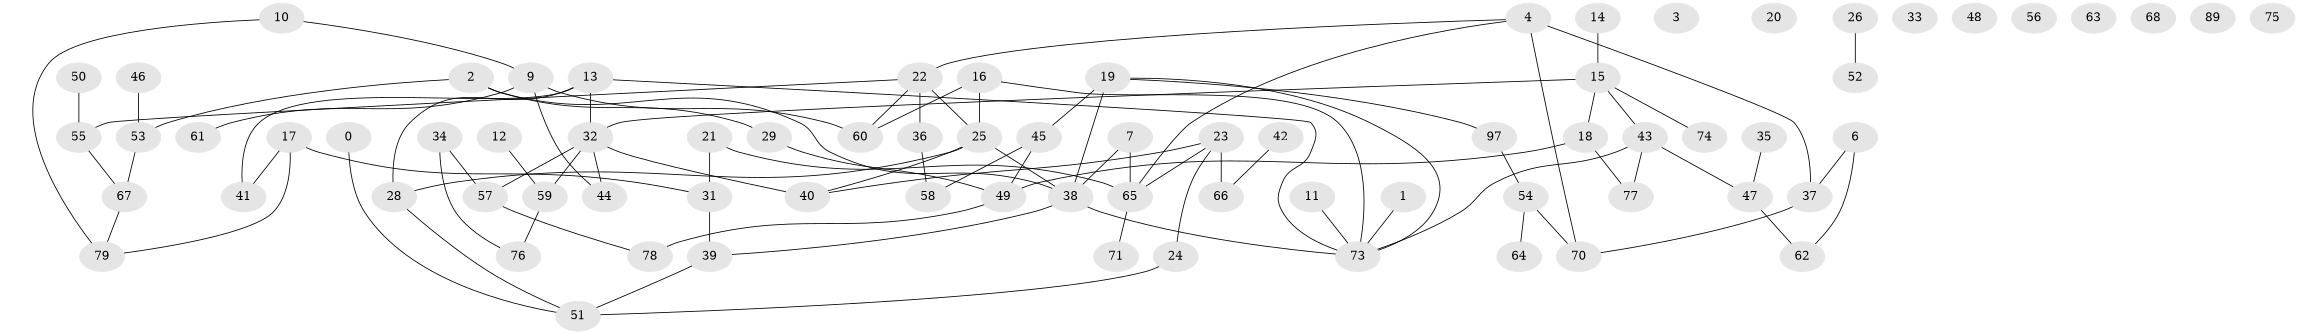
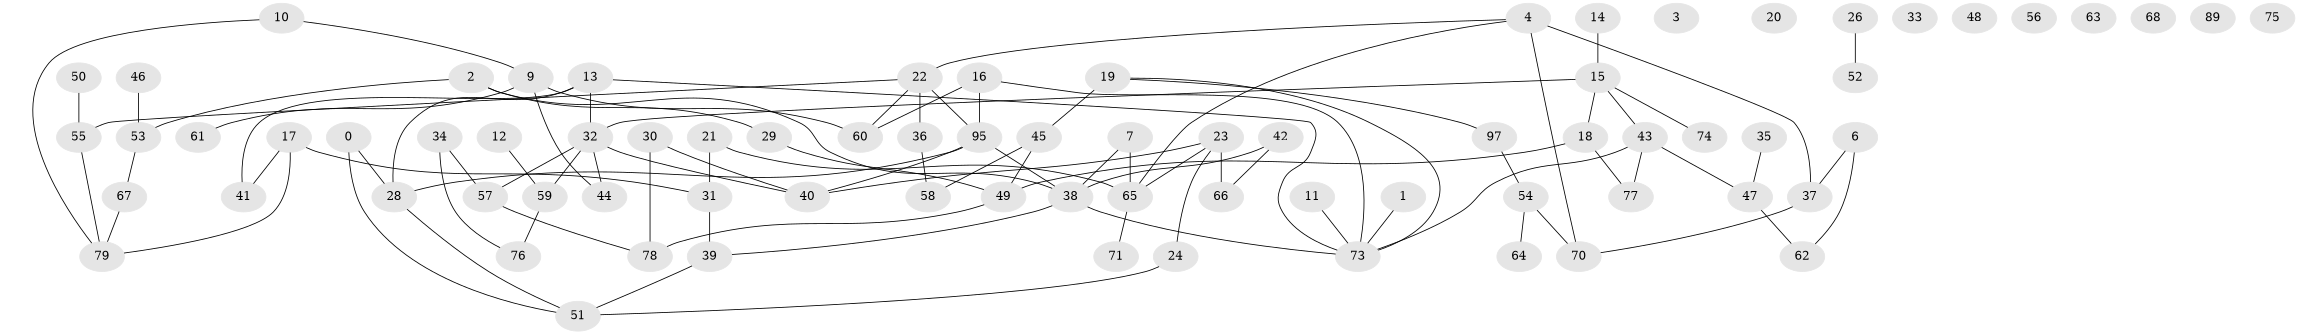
none -> (650, 137)
(980, 137) -> (980, 137)
(1089, 137) -> (1140, 172)
(102, 167) -> (90, 197)
none -> (374, 171)
